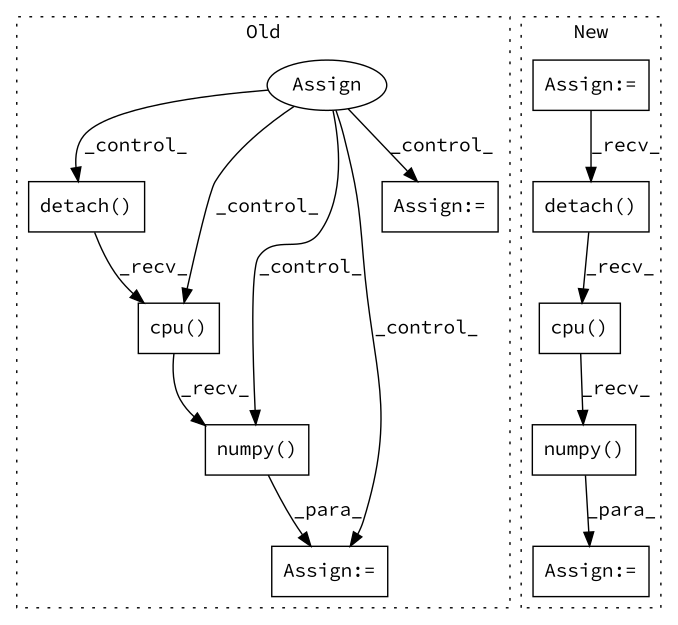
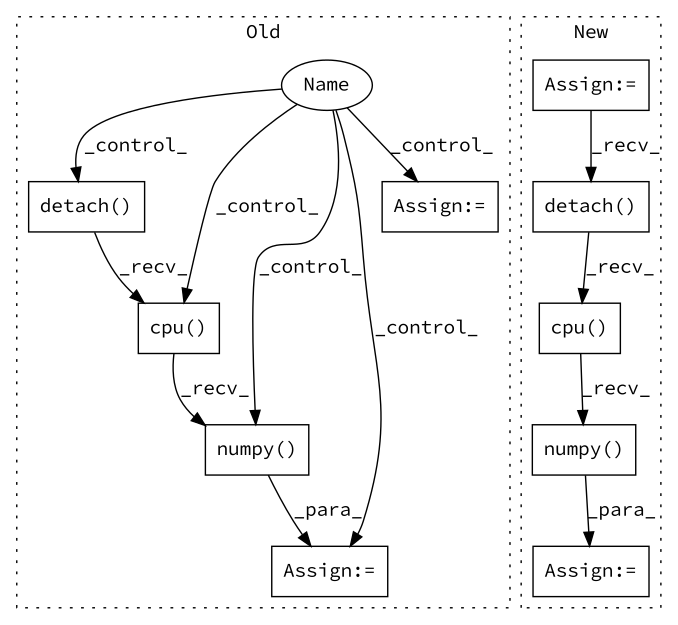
(327, 85) -> (327, 85)
